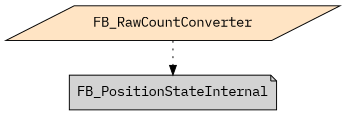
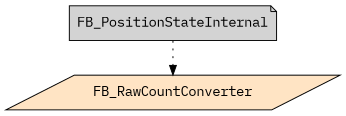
(173, 53) -> (173, 53)
